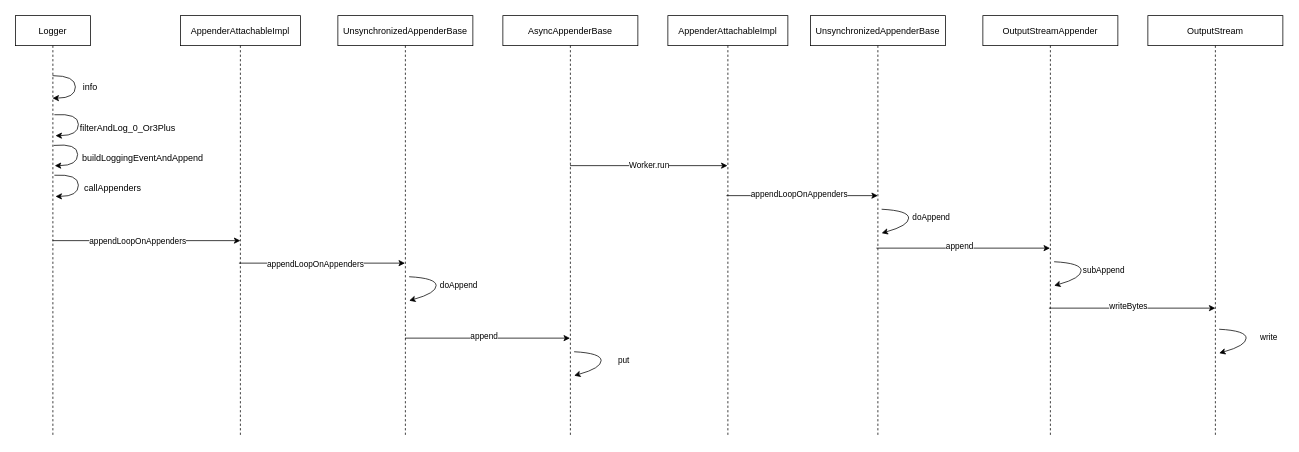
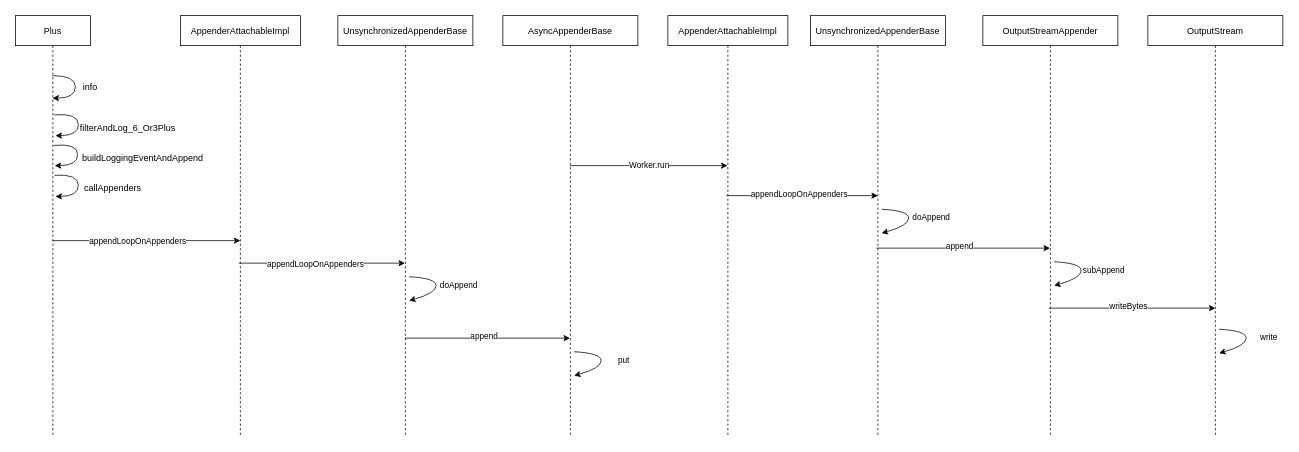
(53, 31) -> (53, 31)
(128, 128) -> (128, 128)
